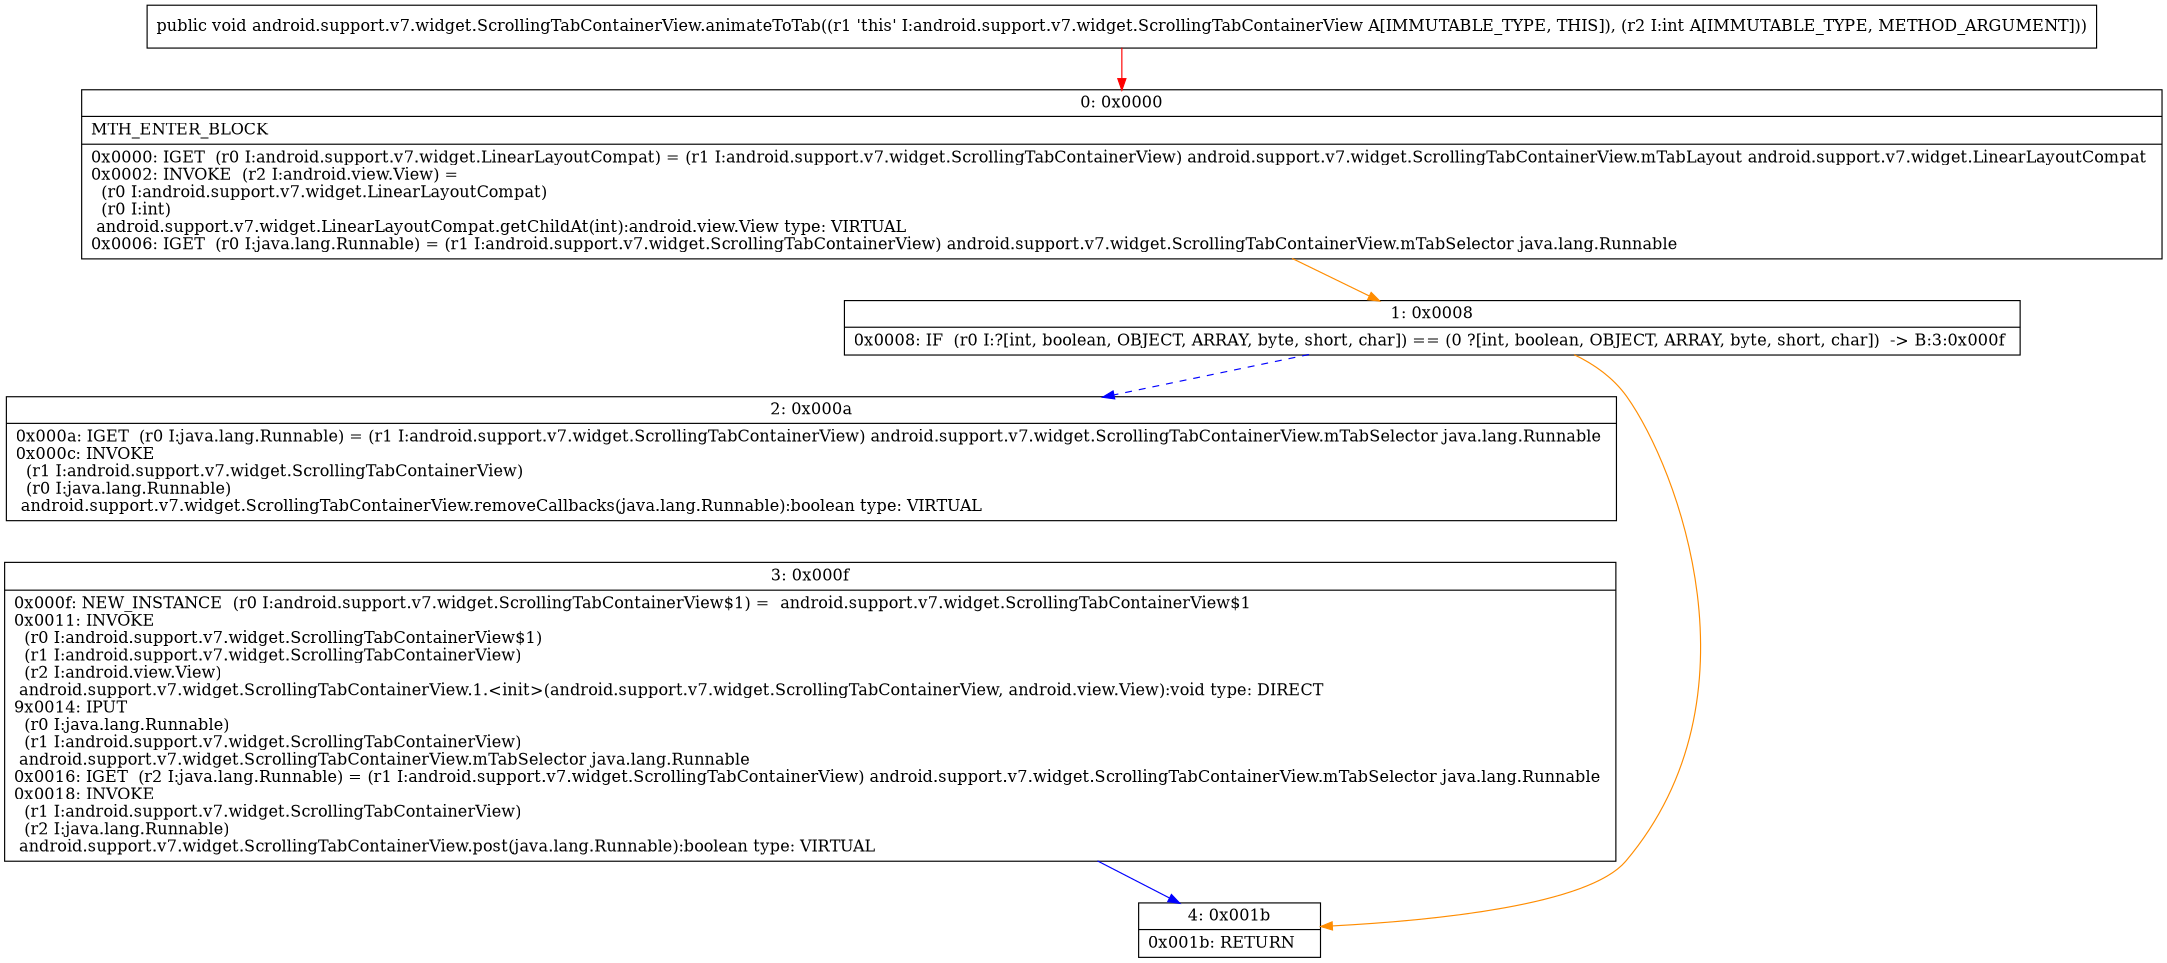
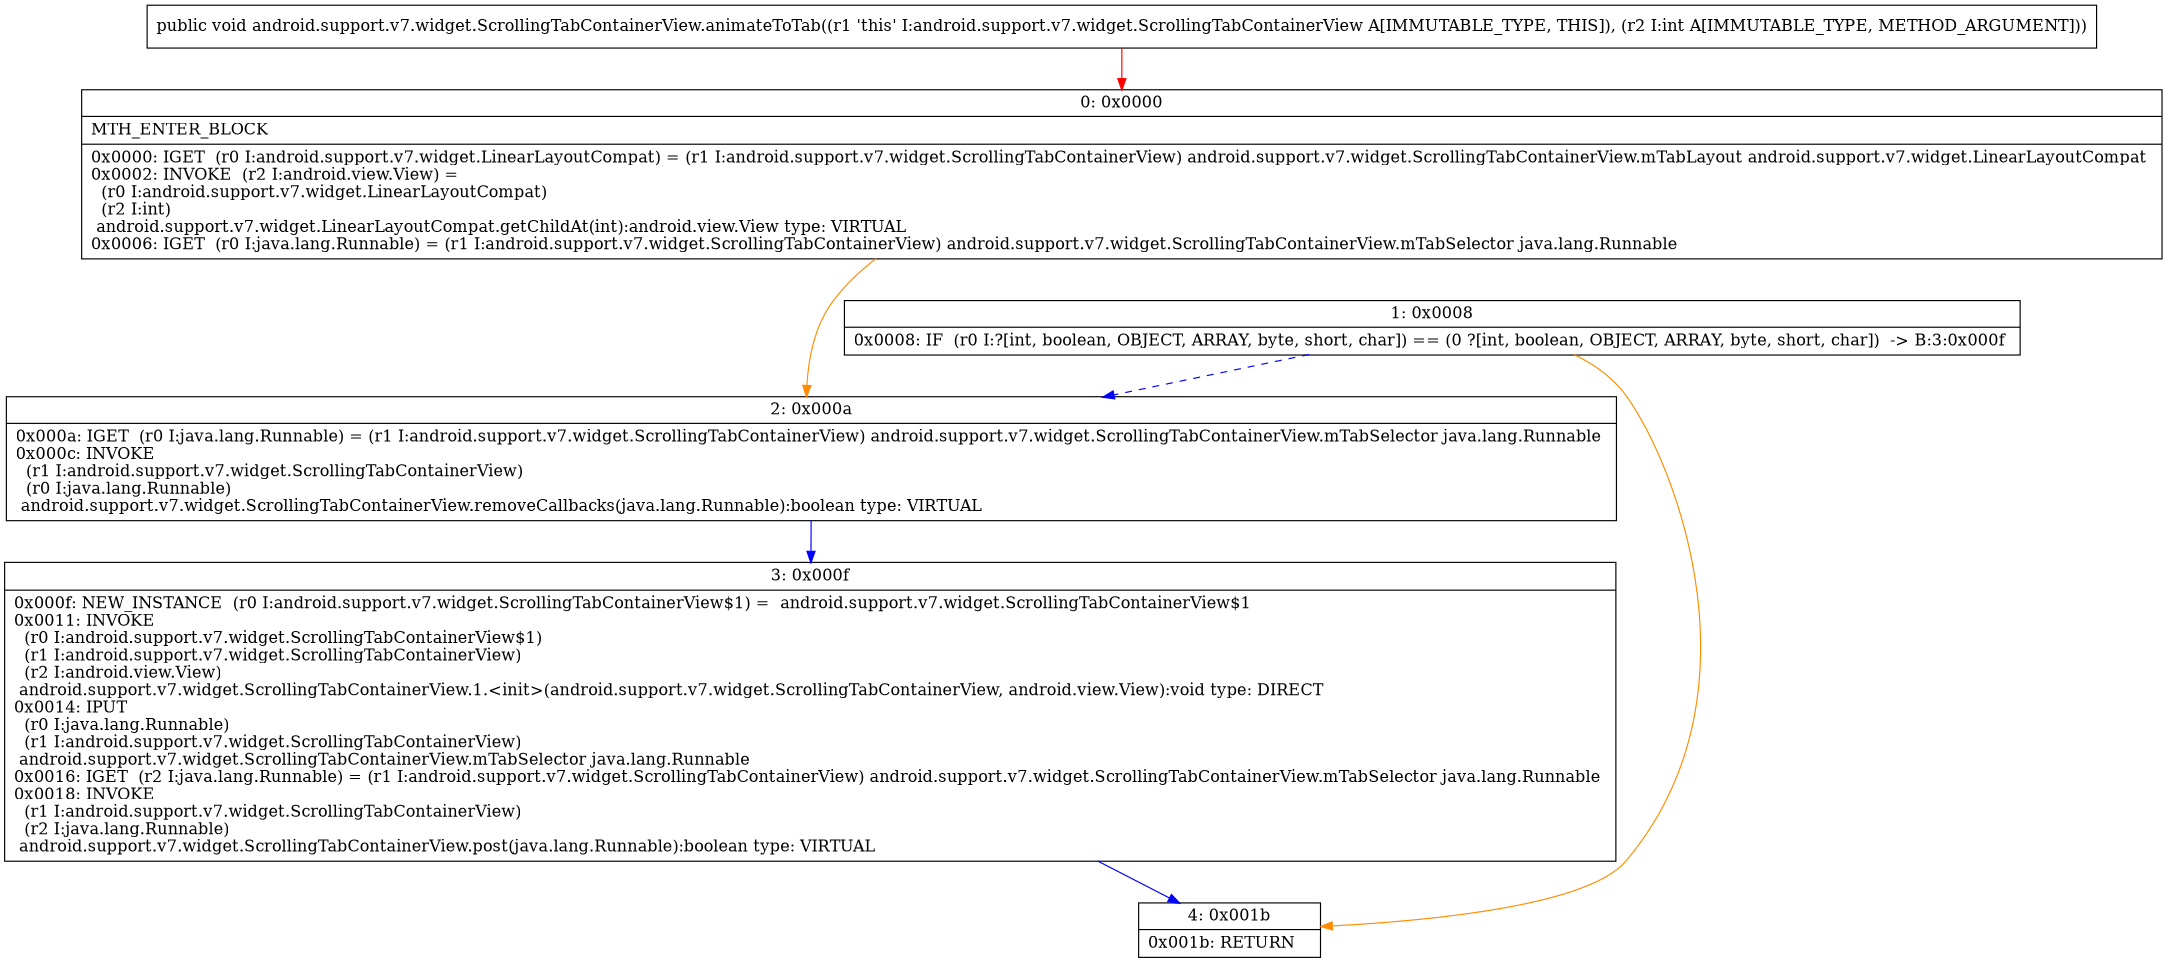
(131, 210) -> (131, 210)
(1331, 277) -> (825, 313)
none -> (811, 536)
(76, 708) -> (76, 708)
